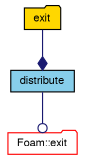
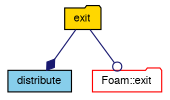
(43, 108) -> (102, 46)
